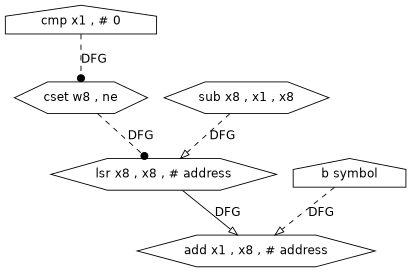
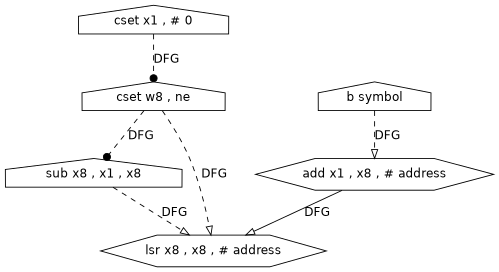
(81, 21) -> (154, 21)
(81, 98) -> (154, 98)
(247, 98) -> (94, 174)
none -> (127, 132)
(120, 134) -> (193, 166)
(206, 210) -> (298, 211)
